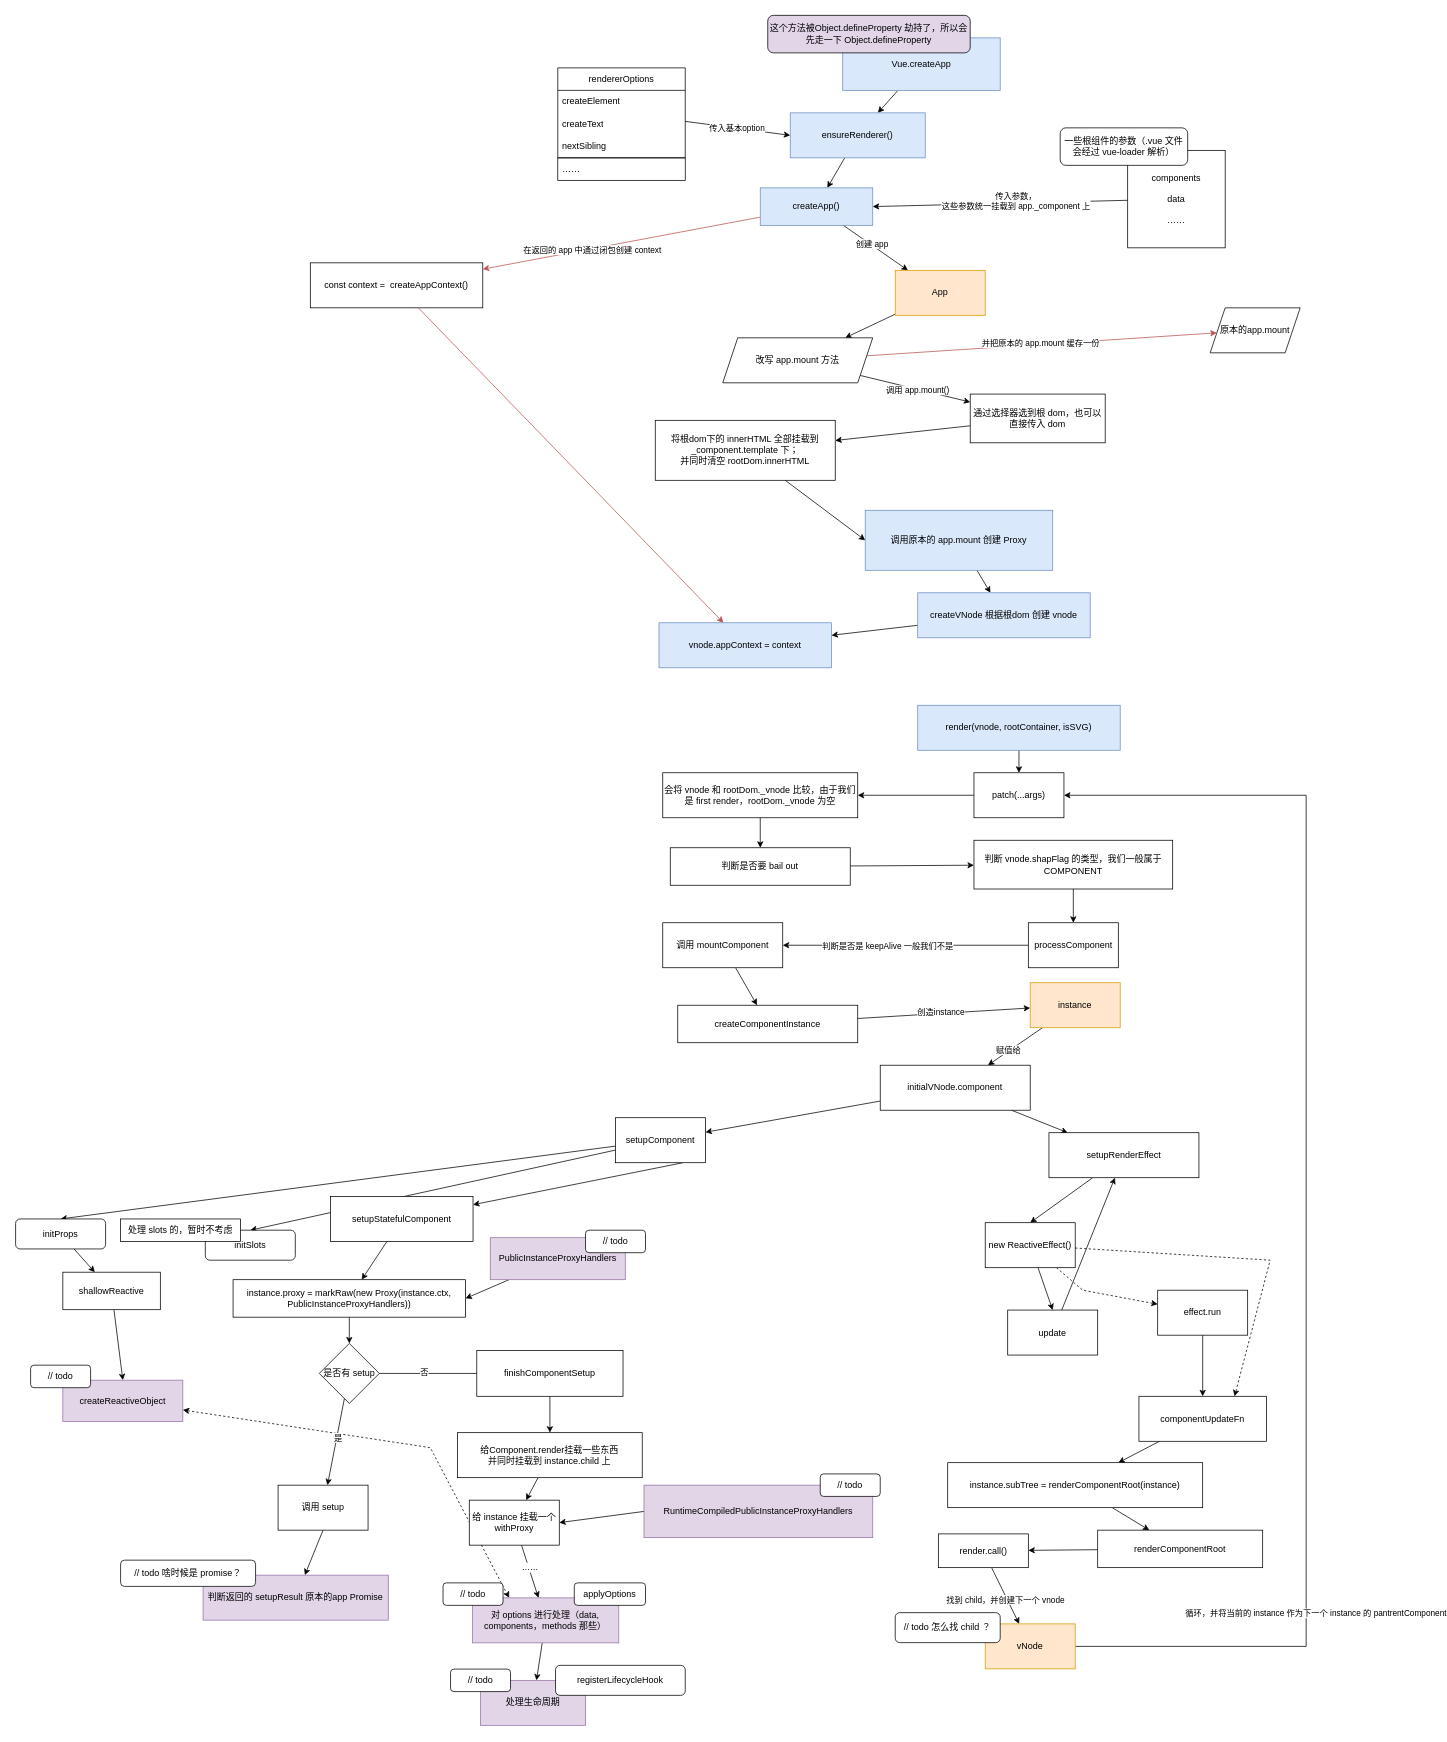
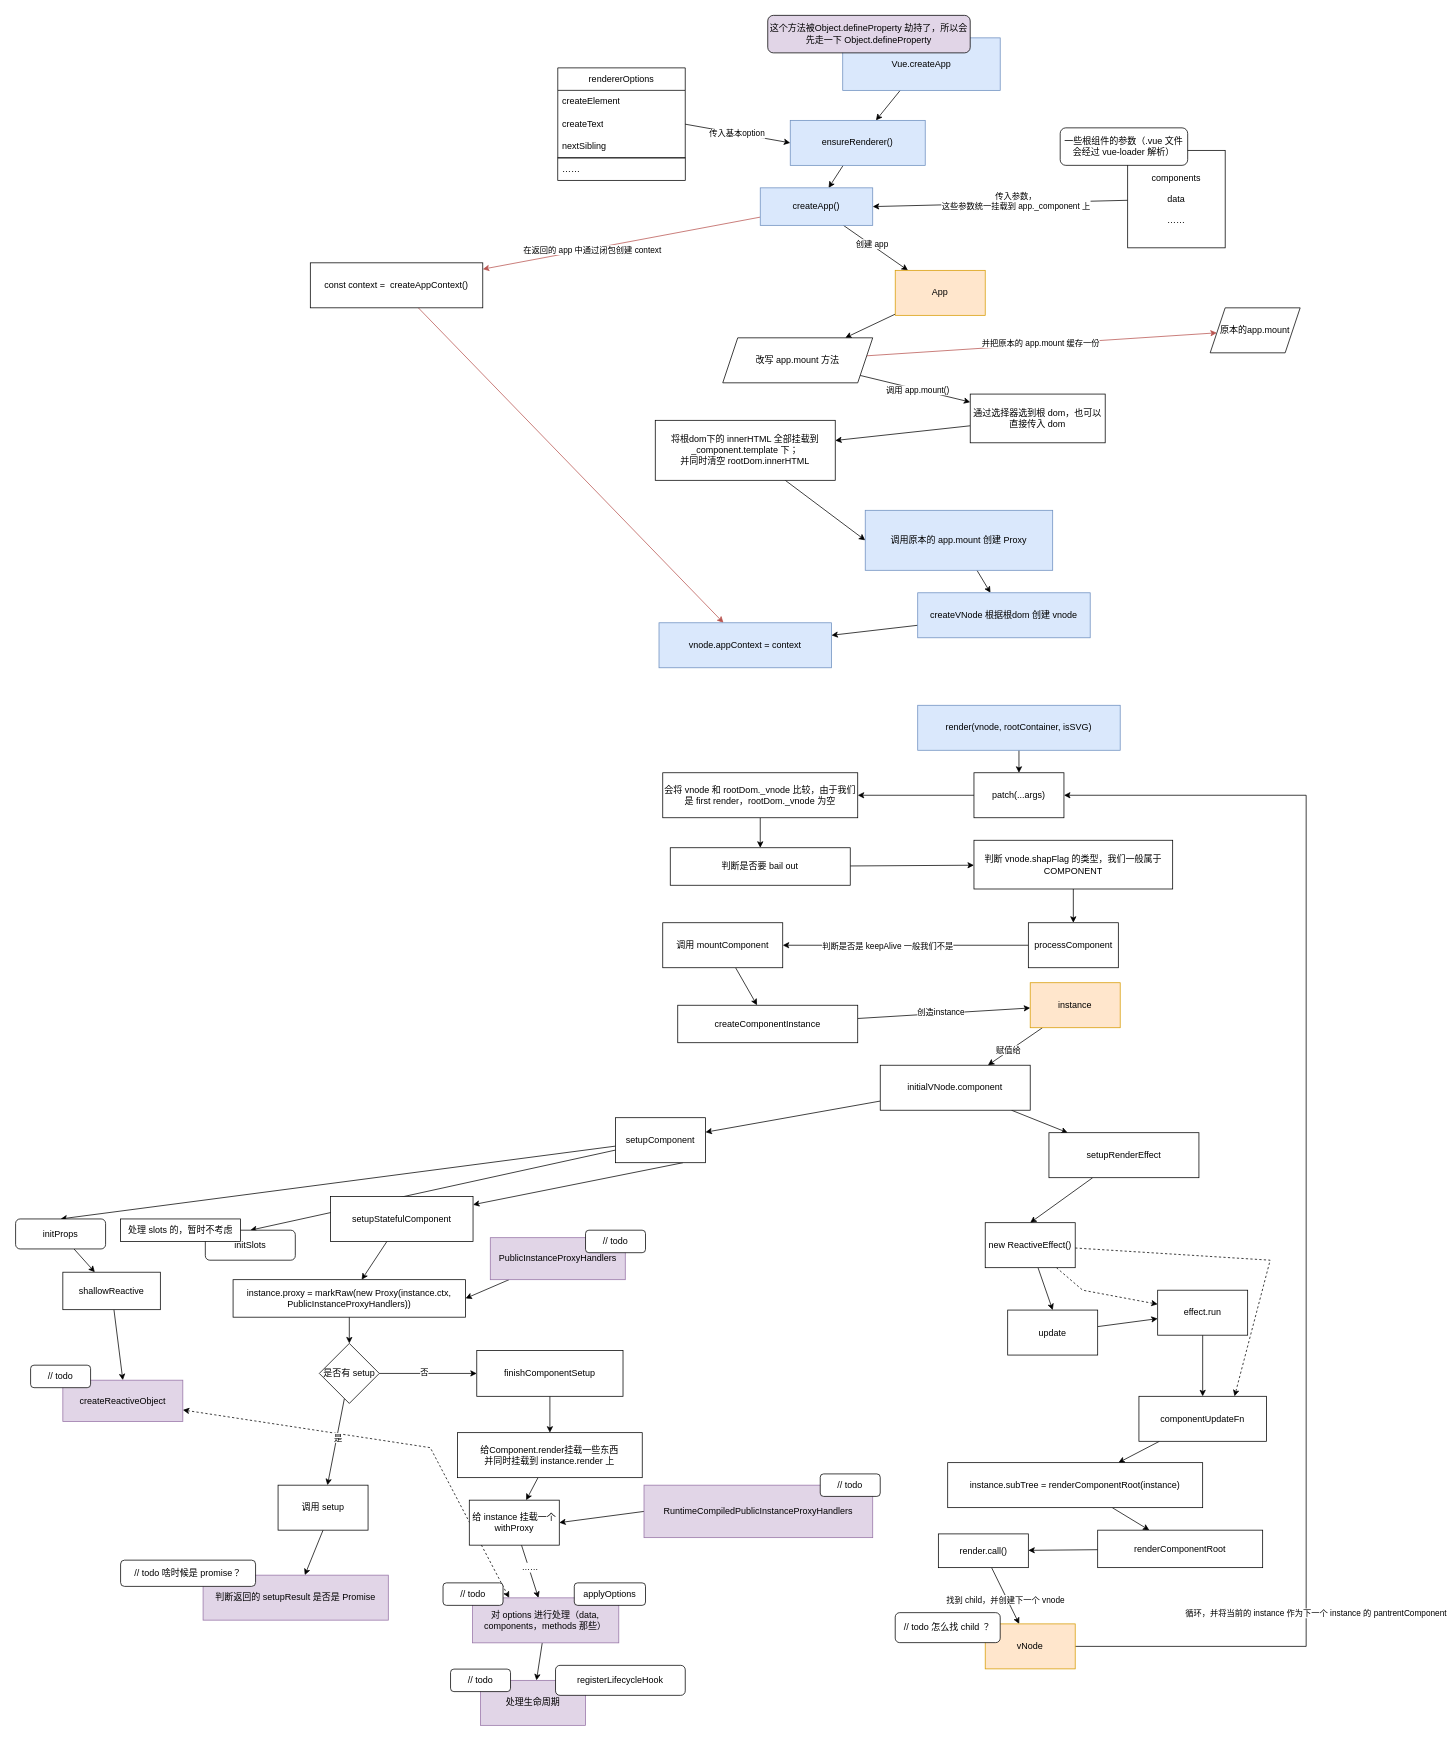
(858, 135) -> (858, 143)
(1087, 1247) -> (1125, 1323)
(472, 1374) -> (470, 1374)
(549, 1455) -> (549, 1455)
(296, 1598) -> (296, 1598)
